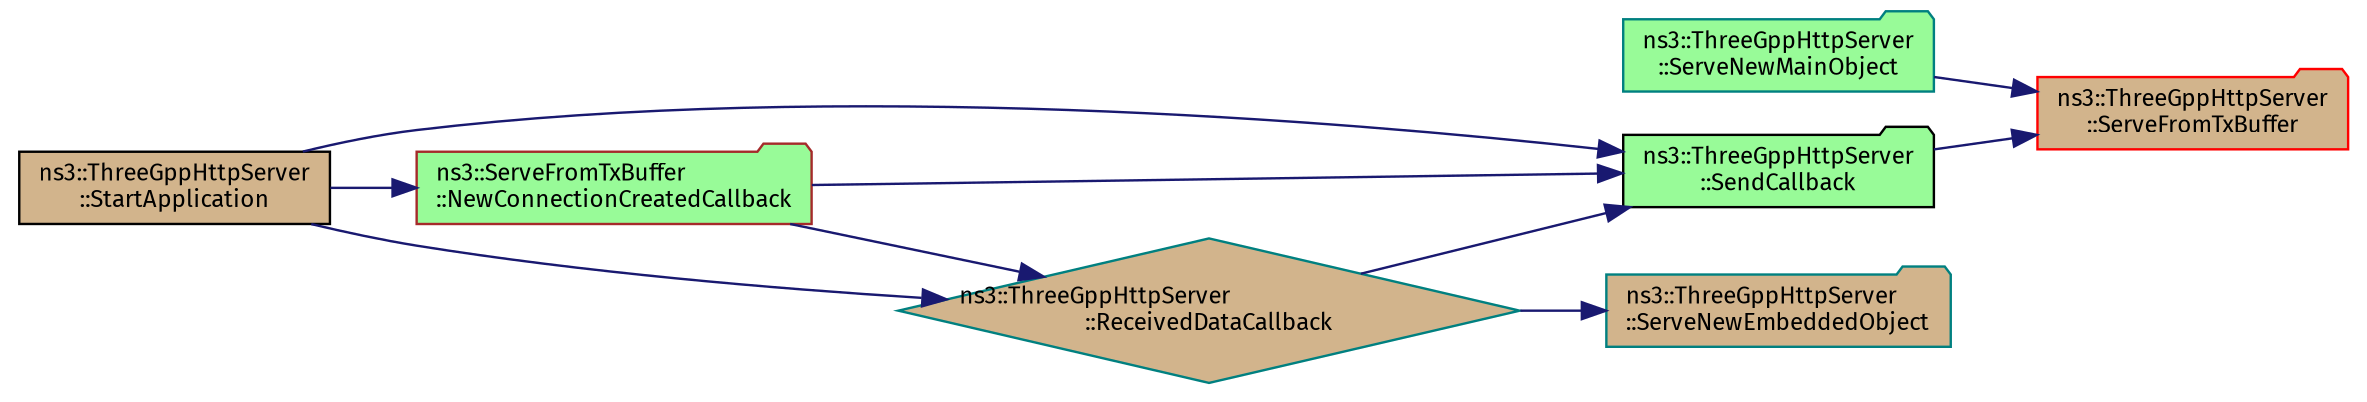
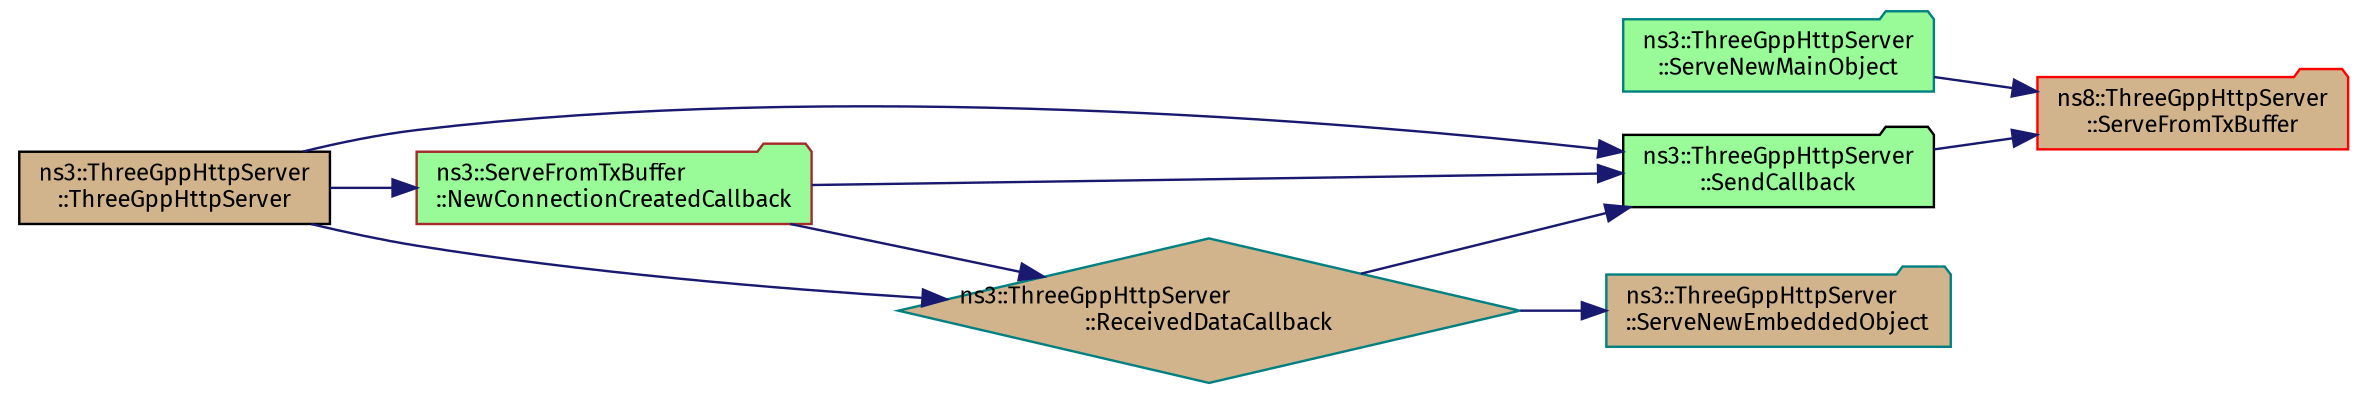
(2193, 113) -> (2193, 113)
(175, 188) -> (175, 188)
